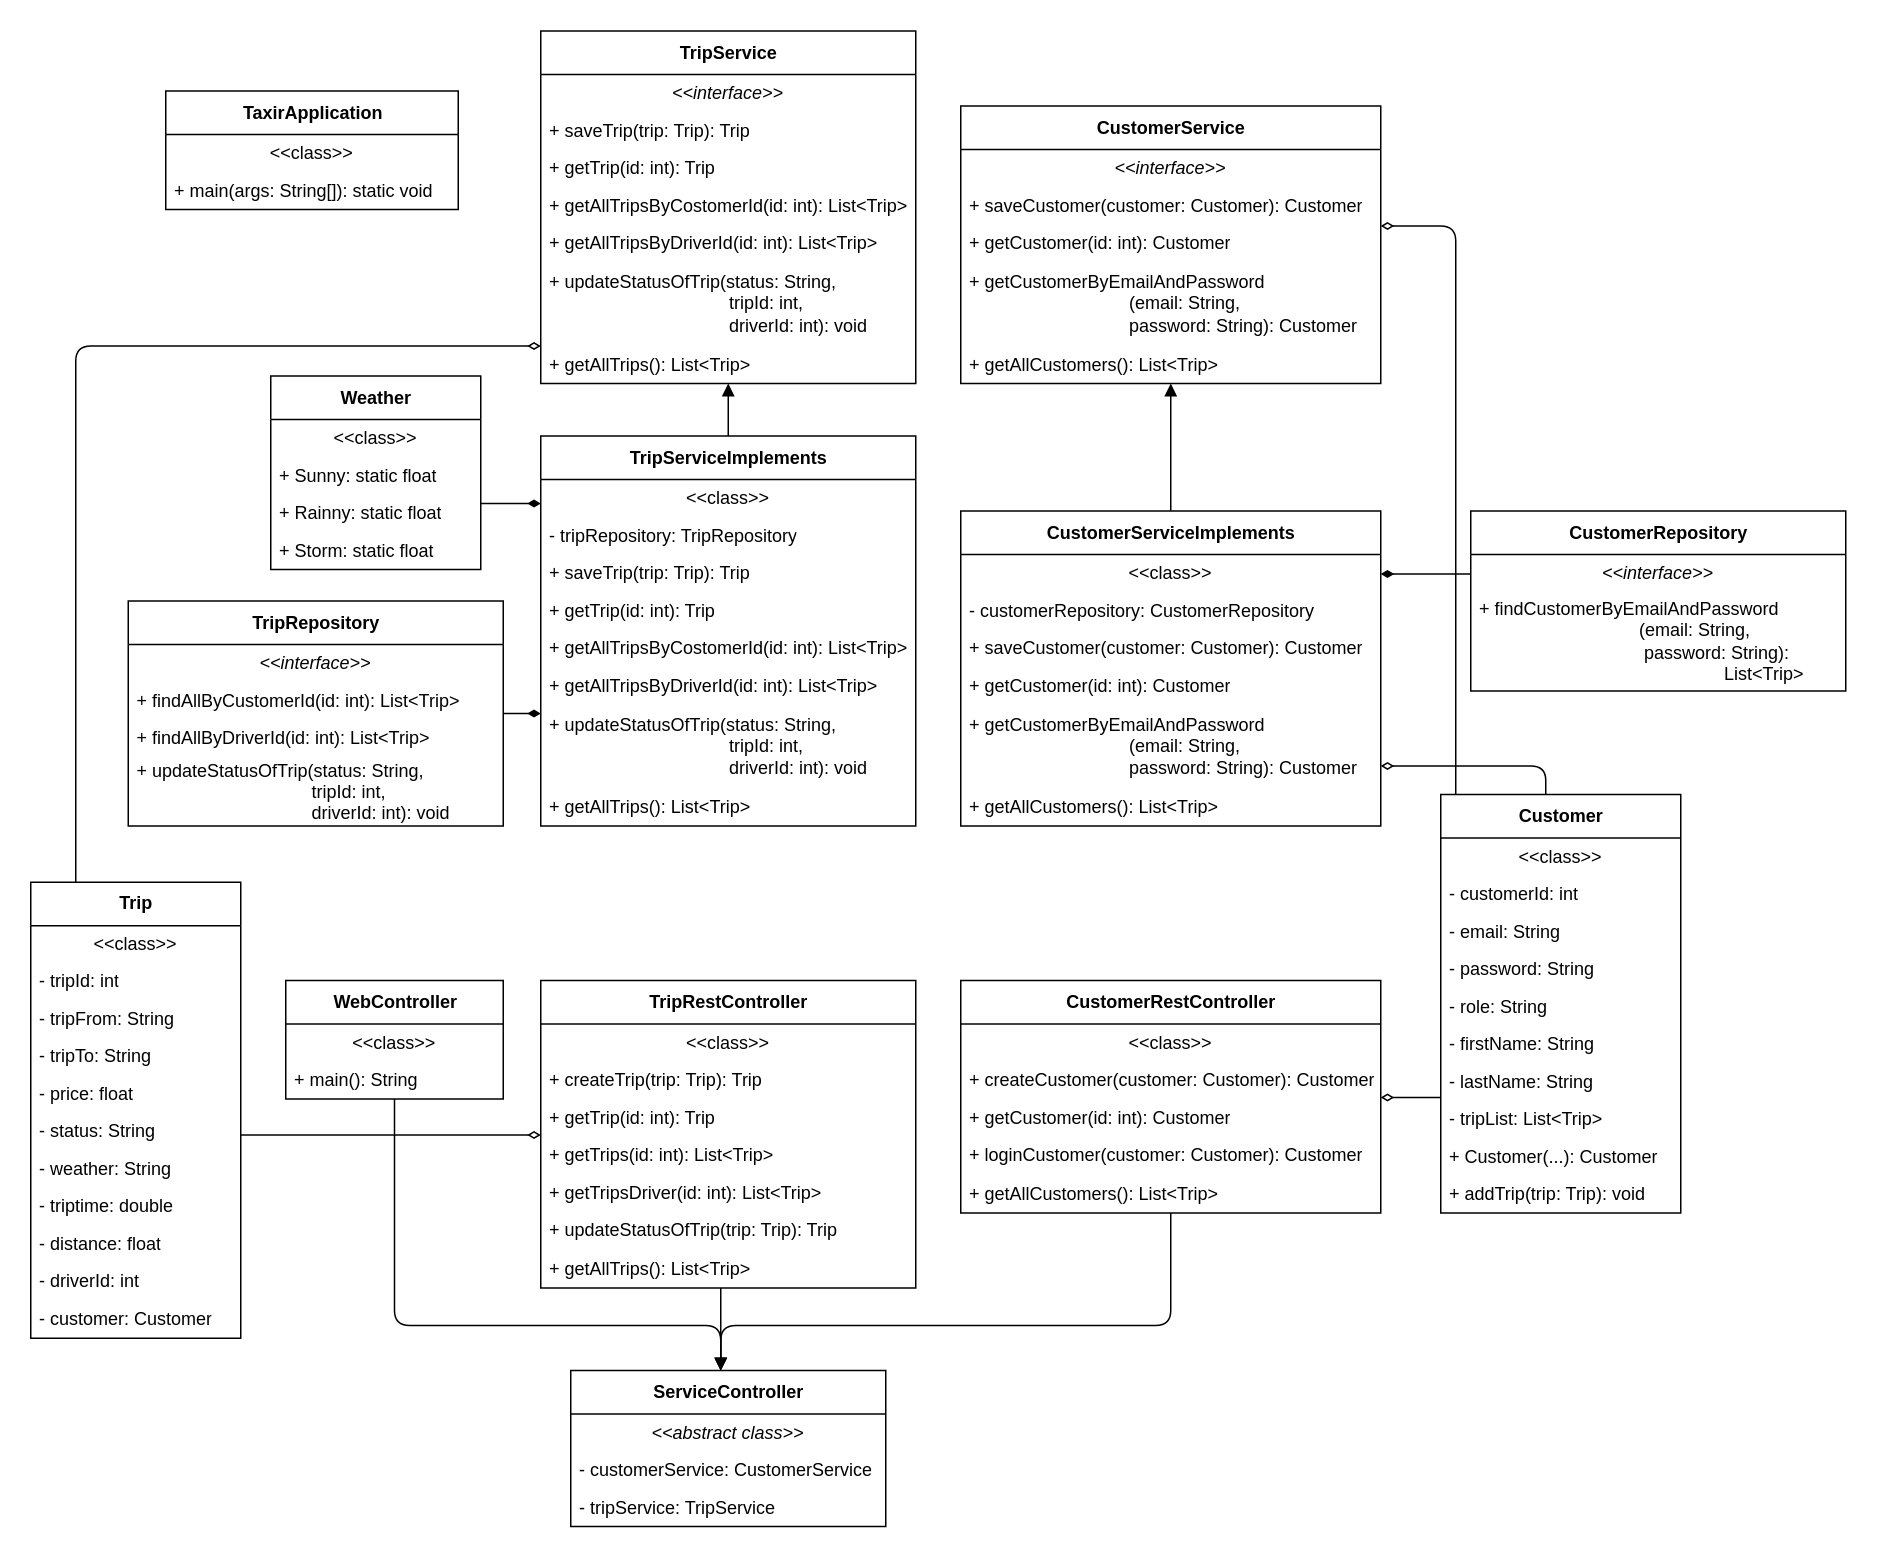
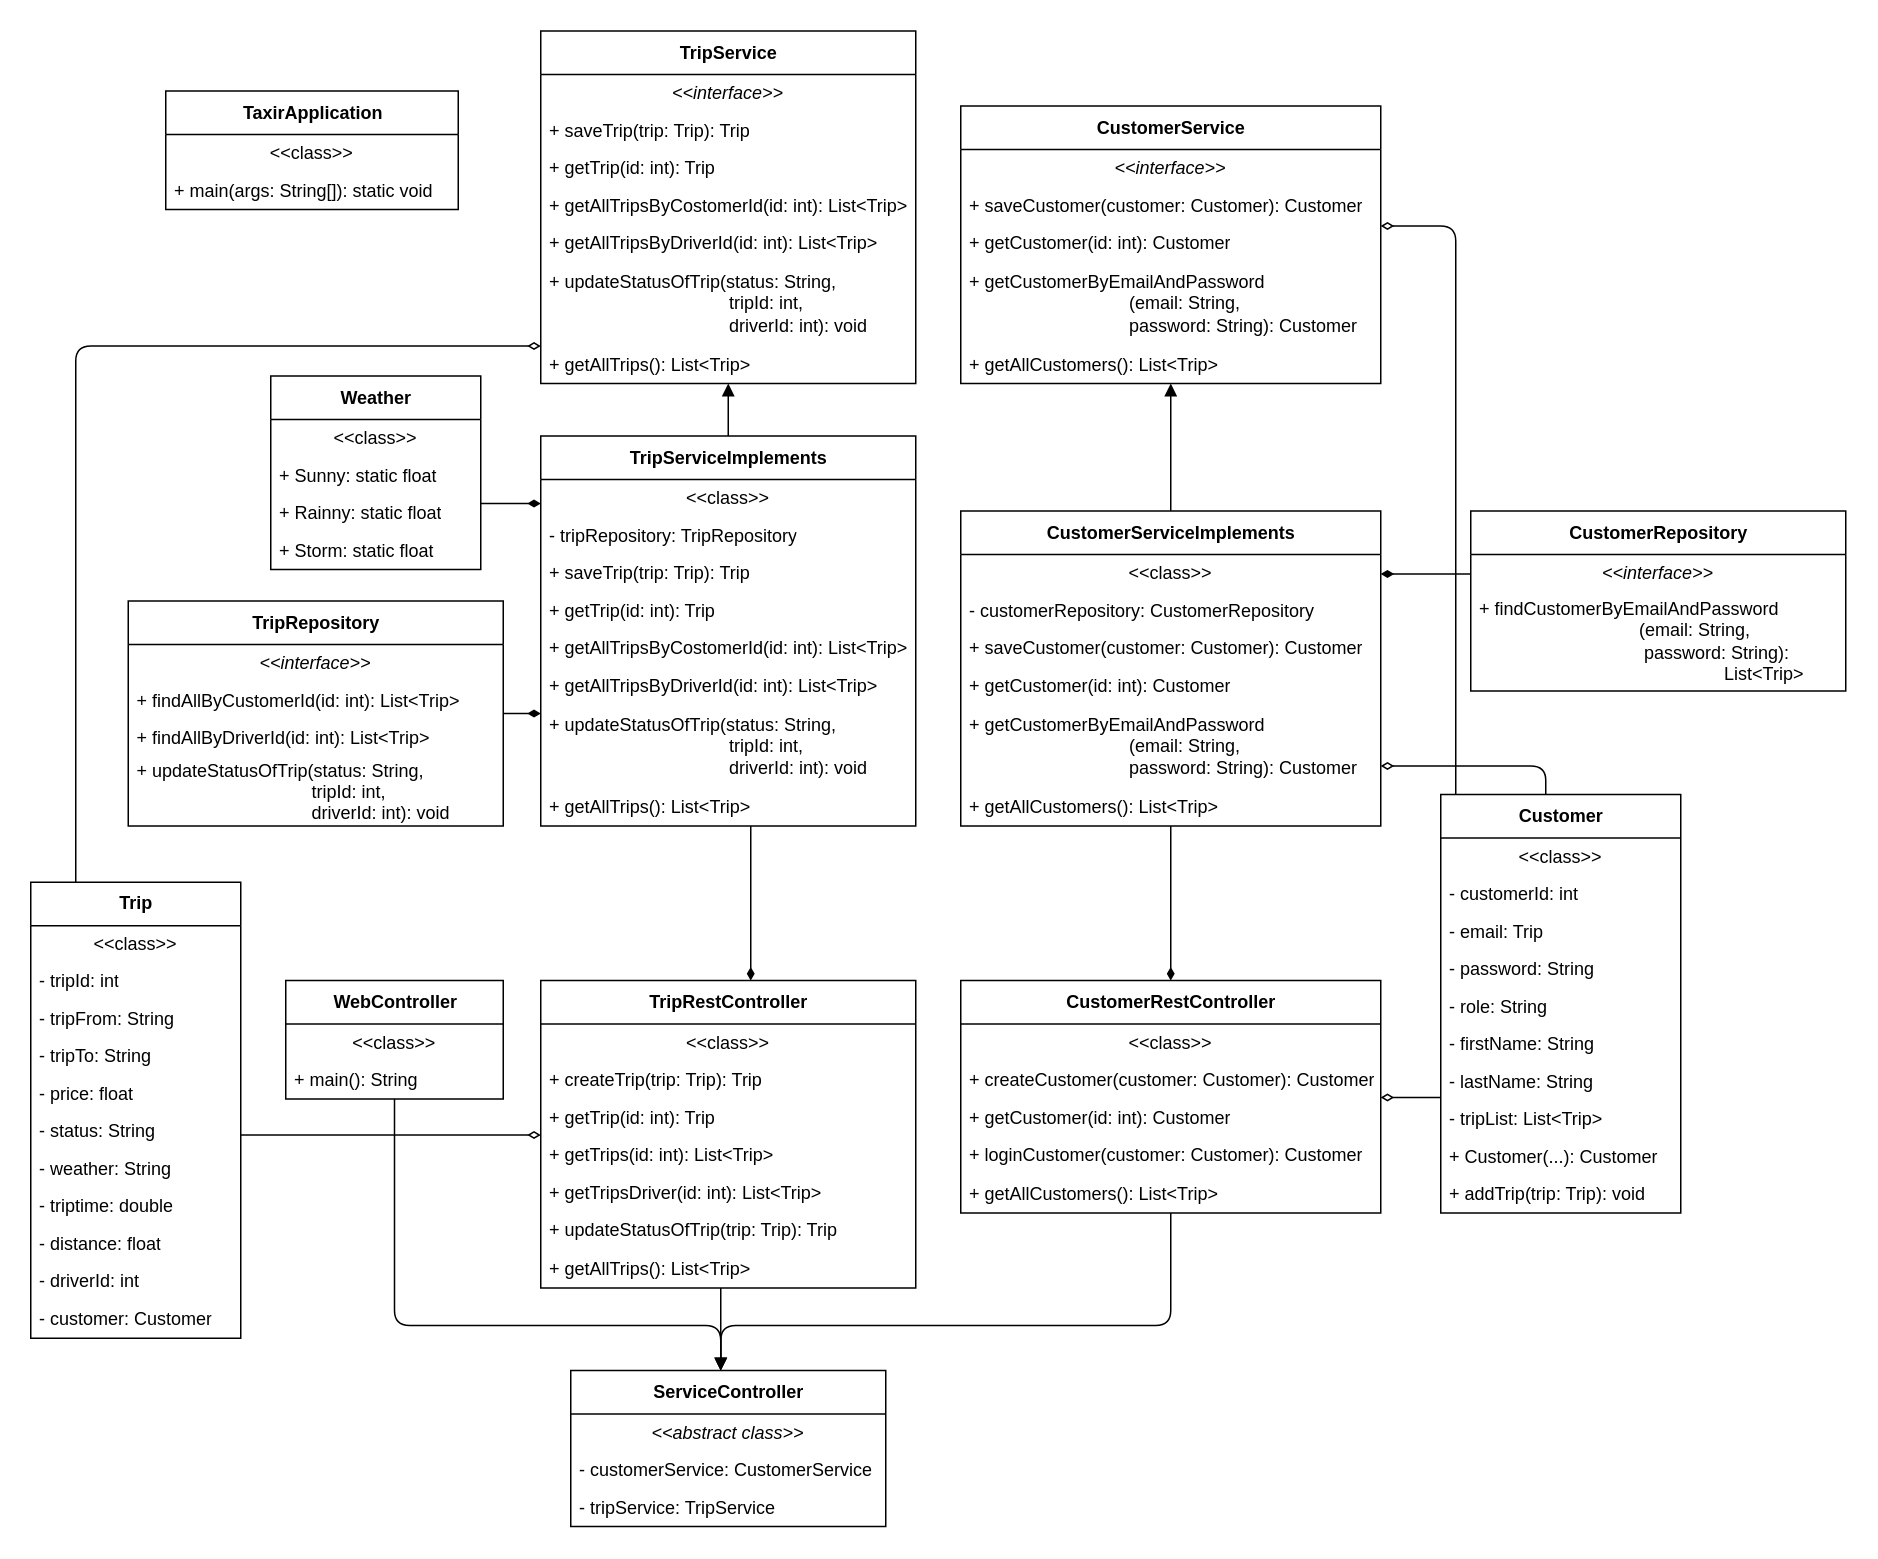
none -> (1171, 898)
none -> (751, 901)
(1511, 932) -> (1501, 932)
